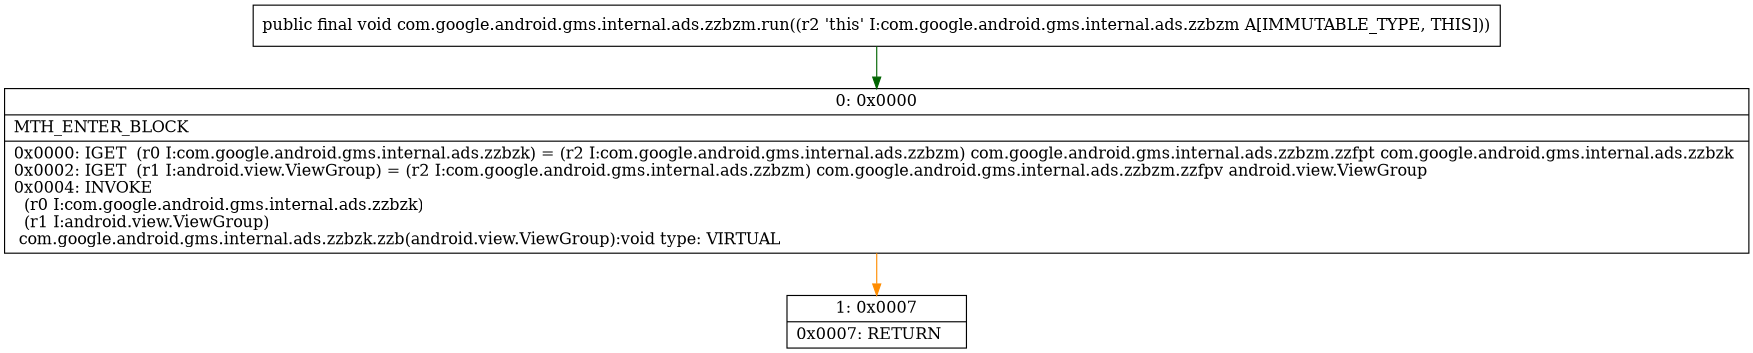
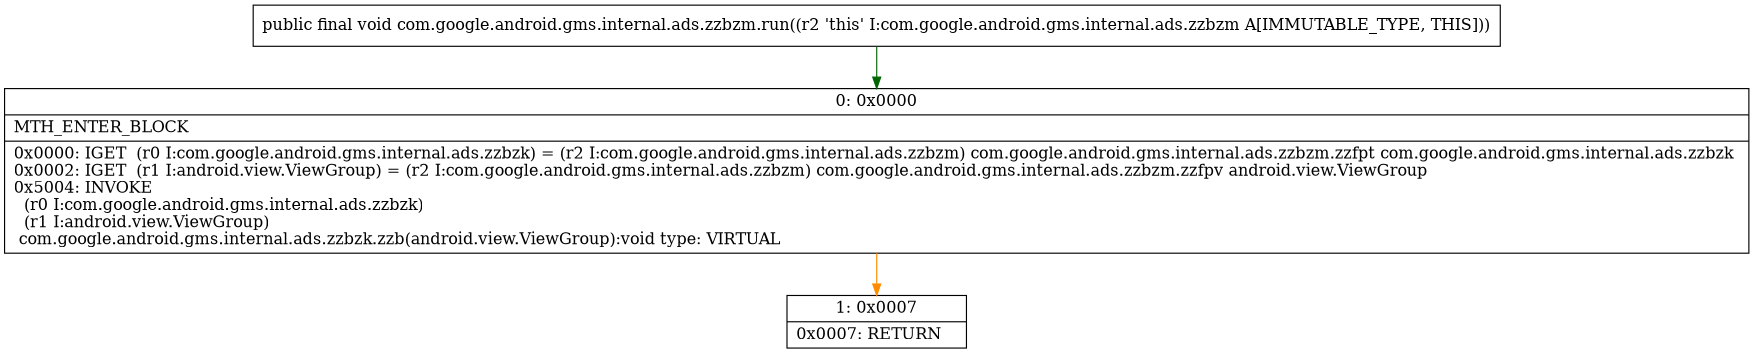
(89, 188) -> (89, 188)
